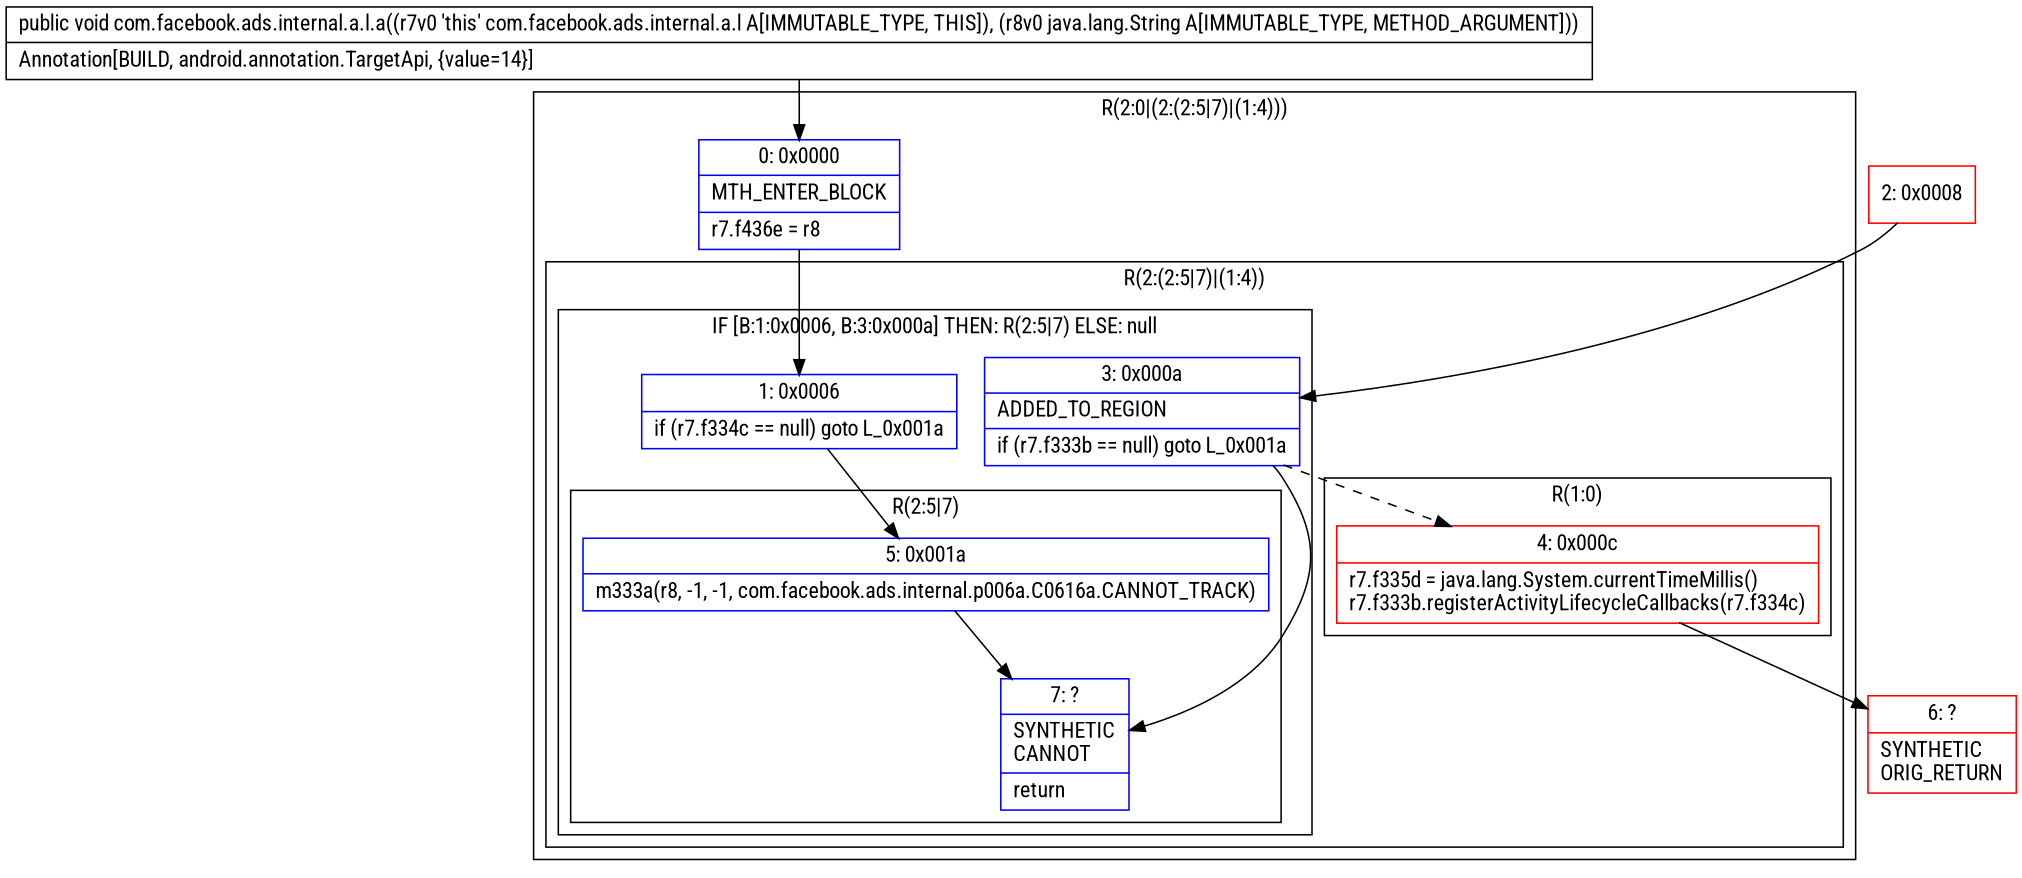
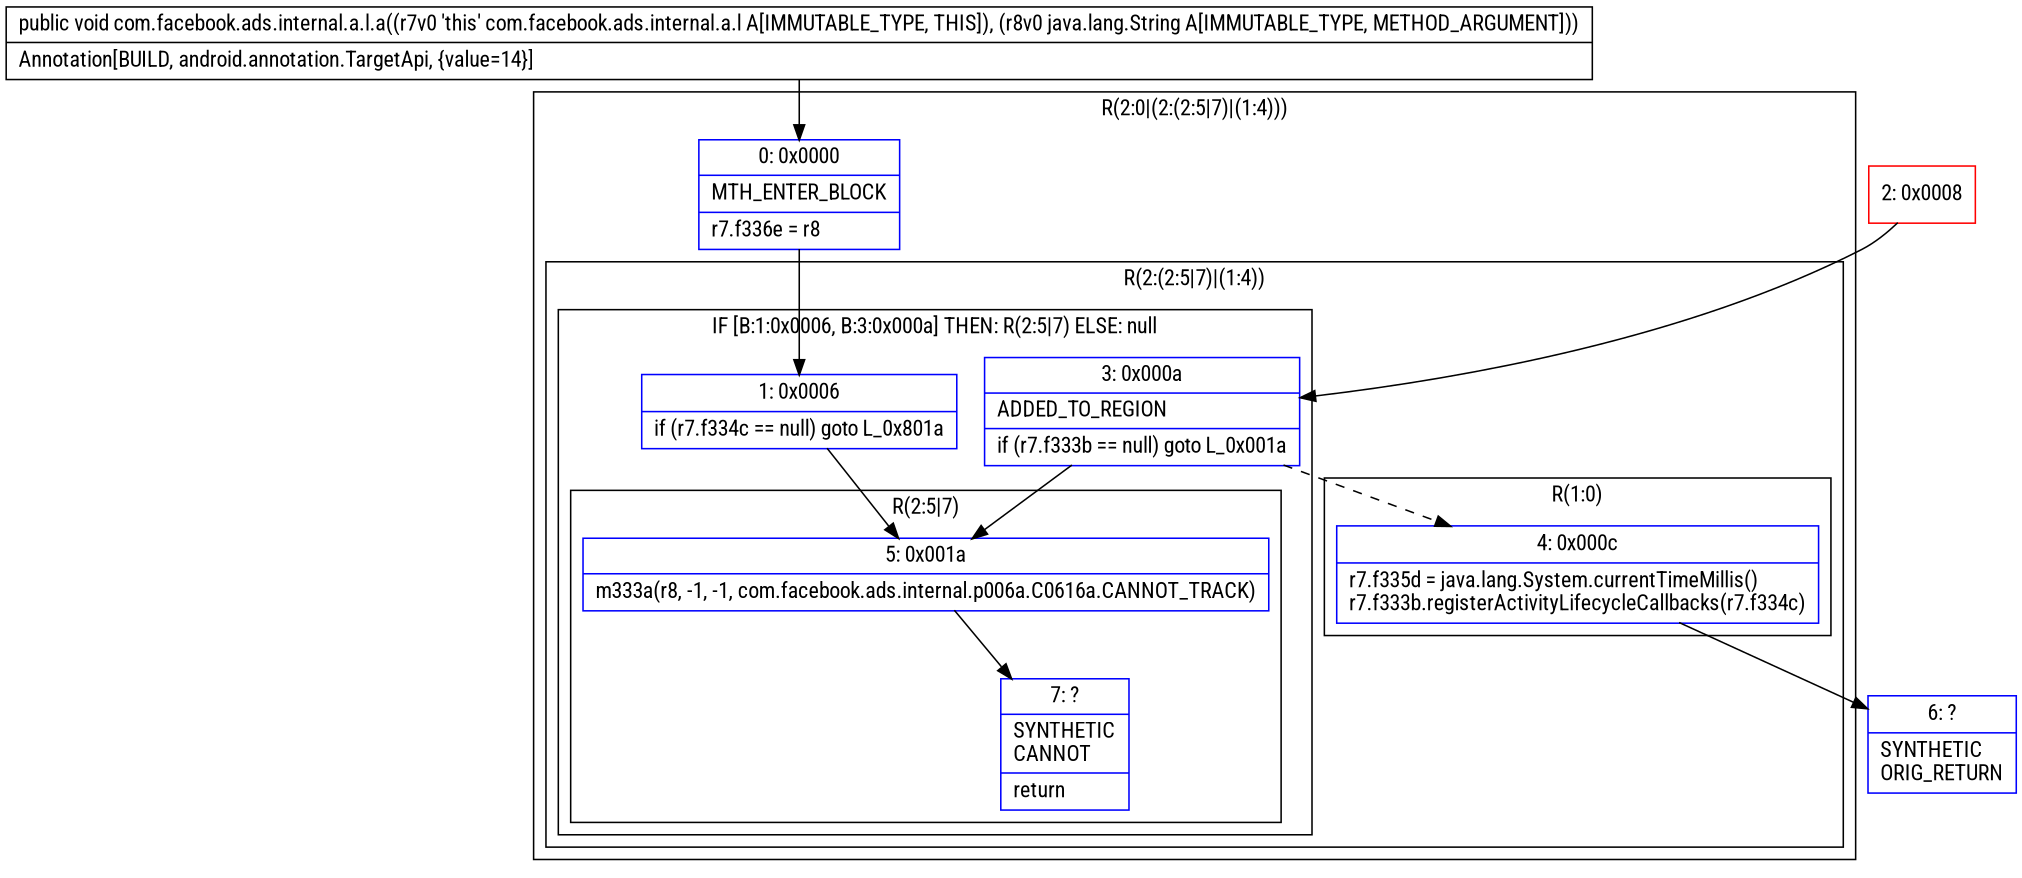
(766, 230) -> (766, 230)
(799, 429) -> (799, 429)
(1578, 575) -> (1578, 575)
(1291, 621) -> (1024, 501)
(1942, 744) -> (1942, 744)
